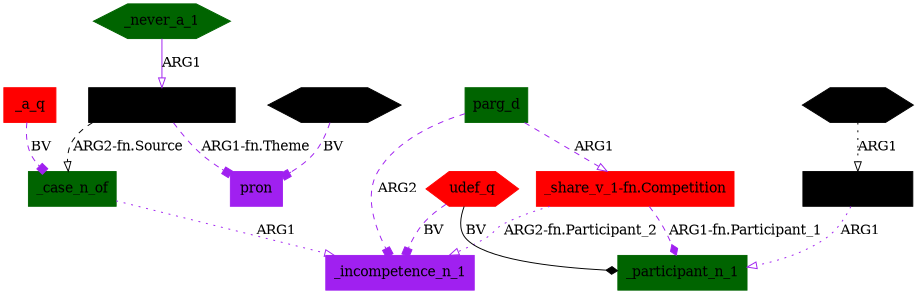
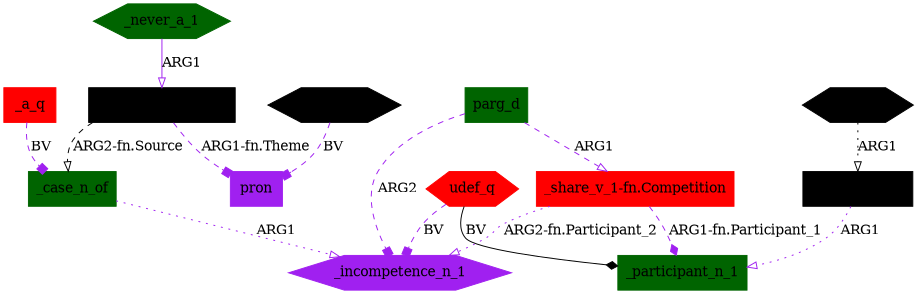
(400, 273) -> (400, 273)
